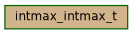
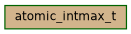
(66, 17) -> (66, 17)
